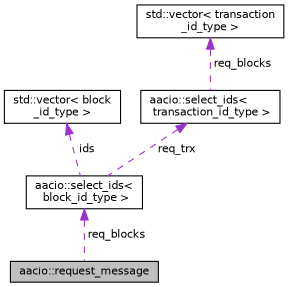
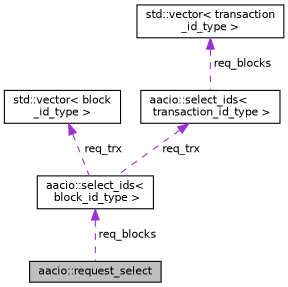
(85, 150) -> (102, 150)
(84, 272) -> (95, 272)
